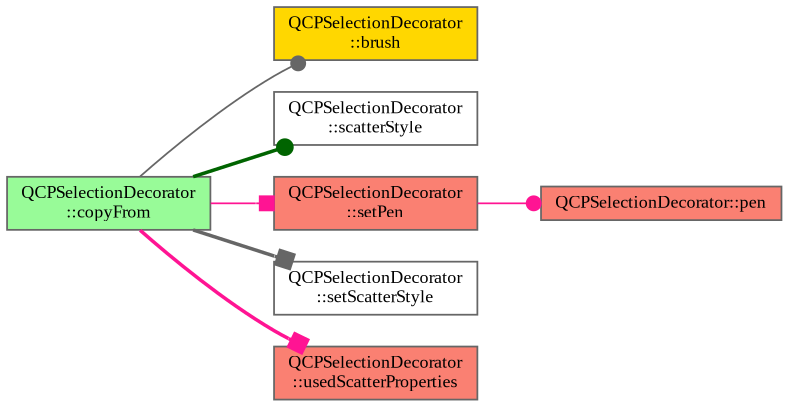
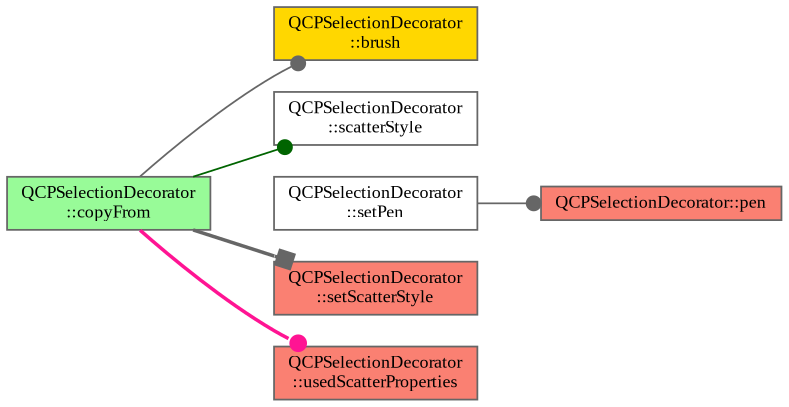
(236, 163) -> (236, 163)
(233, 203) -> none
(376, 203) -> (376, 203)
(502, 203) -> (502, 203)
(211, 288) -> (211, 288)
(376, 288) -> (376, 288)
